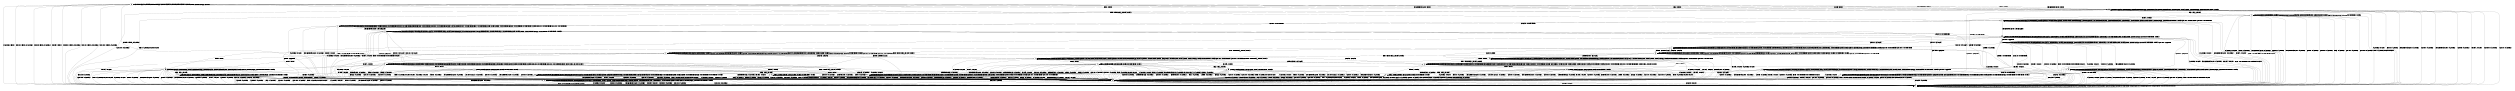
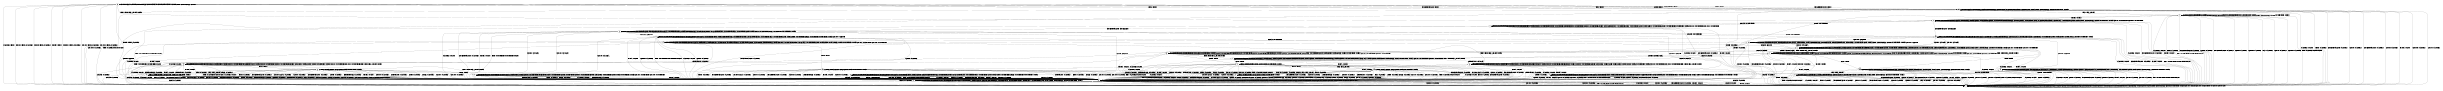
(1490, 53) -> (1766, 45)
(1573, 56) -> none
(1903, 69) -> none
